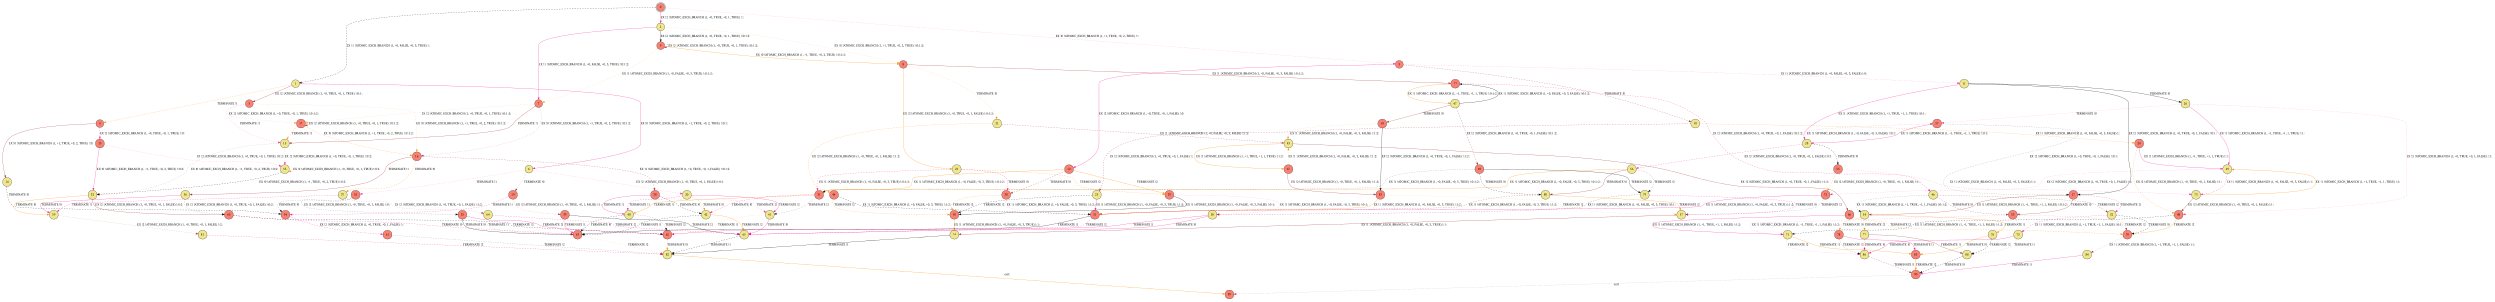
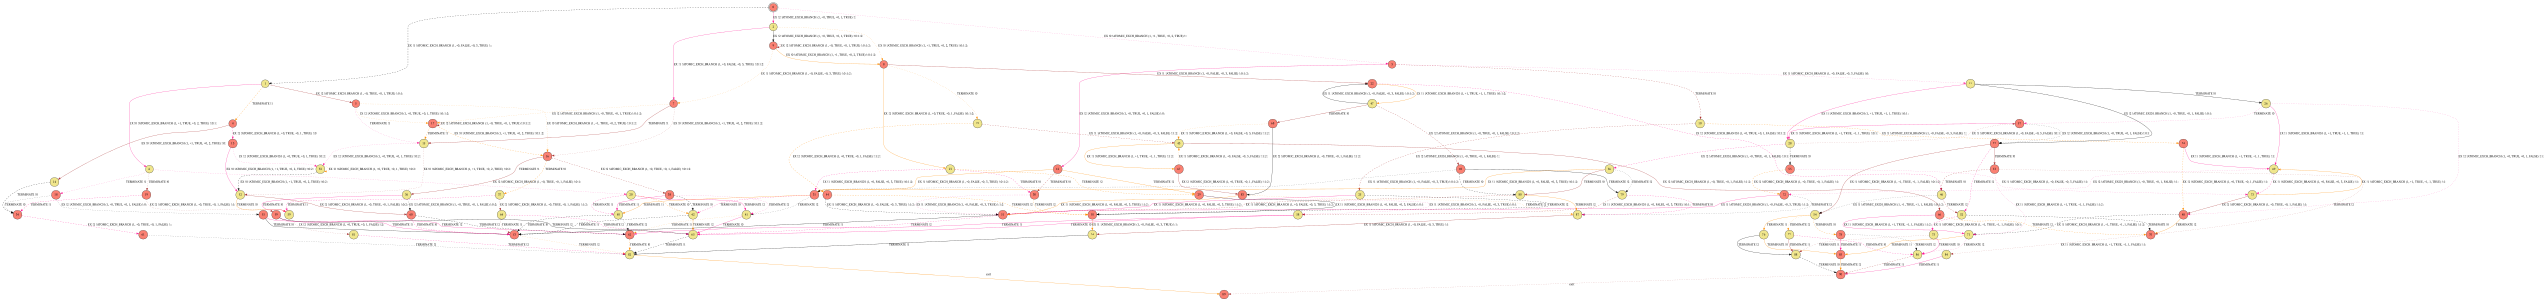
(1970, 211) -> (1963, 172)
(1985, 249) -> (1749, 251)
